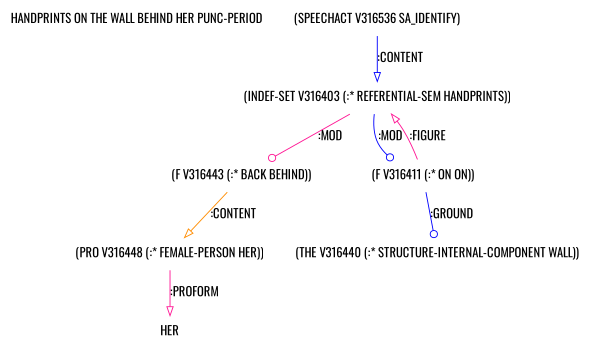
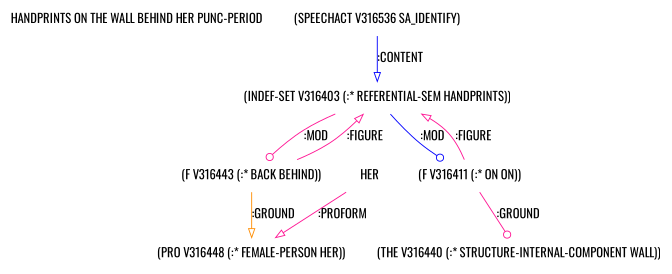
none -> (329, 143)
(430, 211) -> (492, 212)
(234, 215) -> (274, 215)
(170, 288) -> (315, 212)
